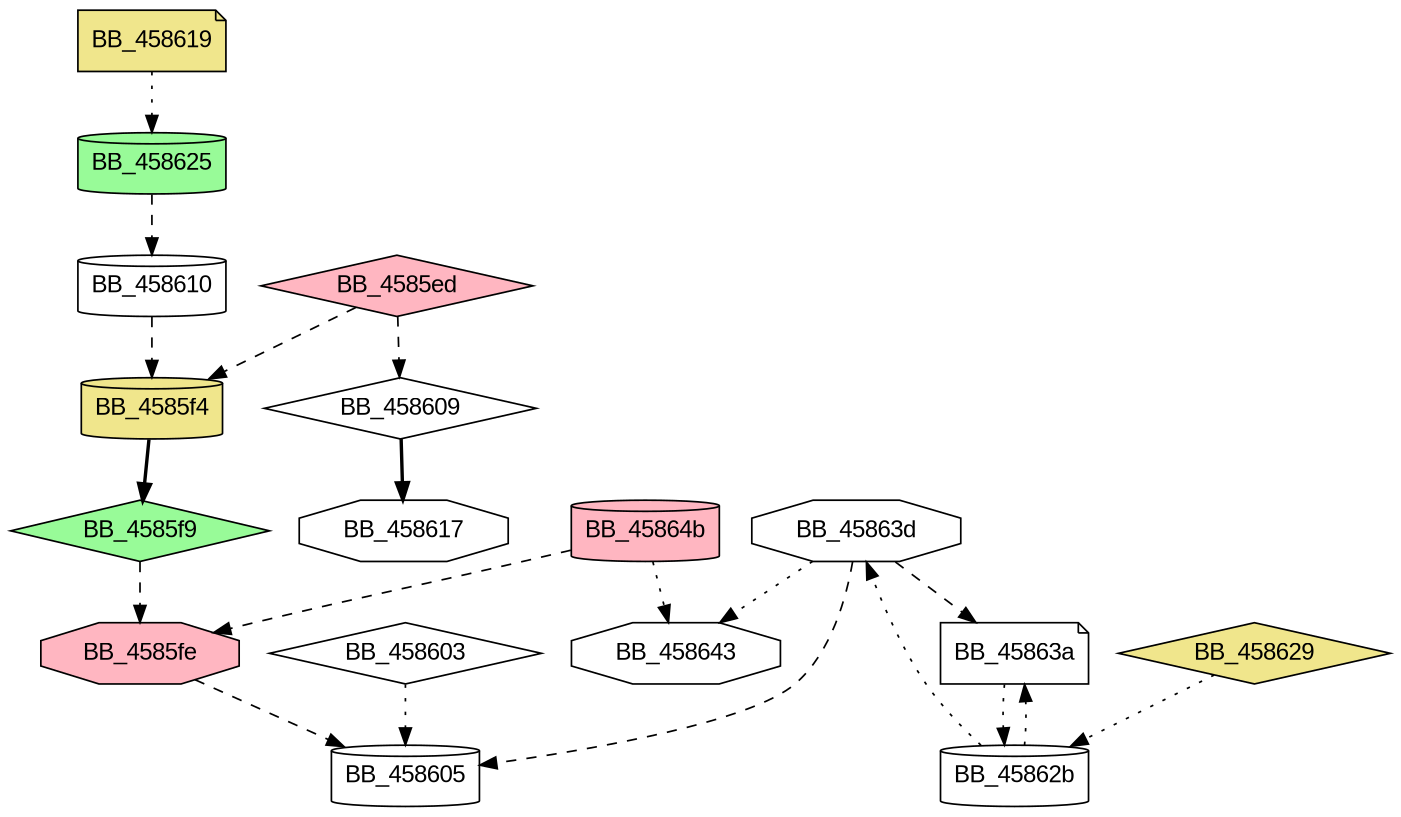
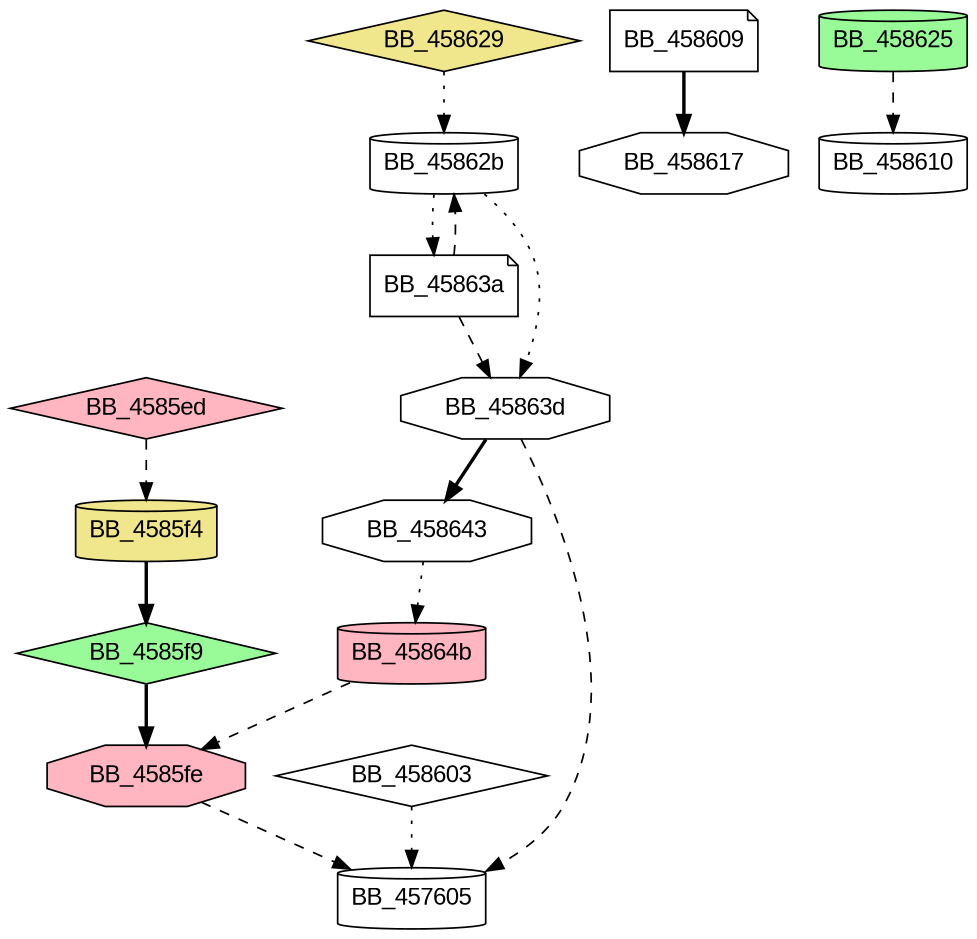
(152, 41) -> none
(398, 338) -> none
(152, 339) -> none
(400, 408) -> (684, 41)
(140, 584) -> (146, 706)
(659, 584) -> (420, 584)
(773, 587) -> (471, 462)
(929, 587) -> (471, 339)
(1003, 706) -> (455, 233)
(405, 776) -> (412, 898)
